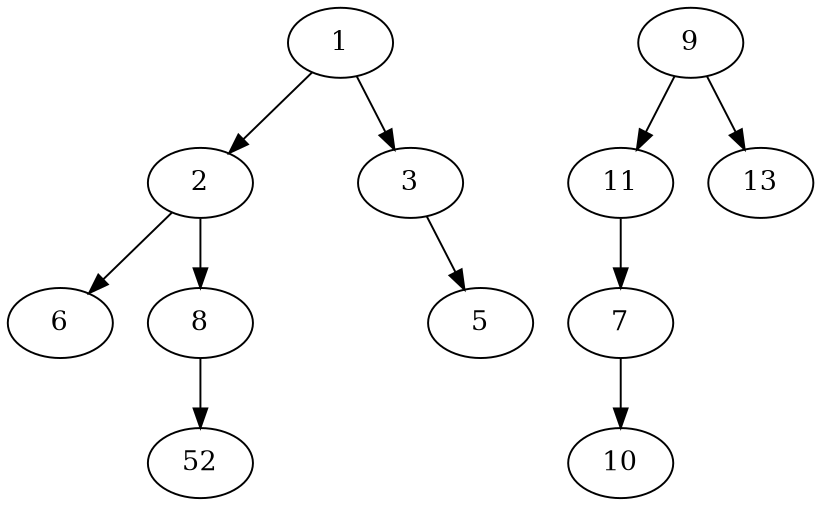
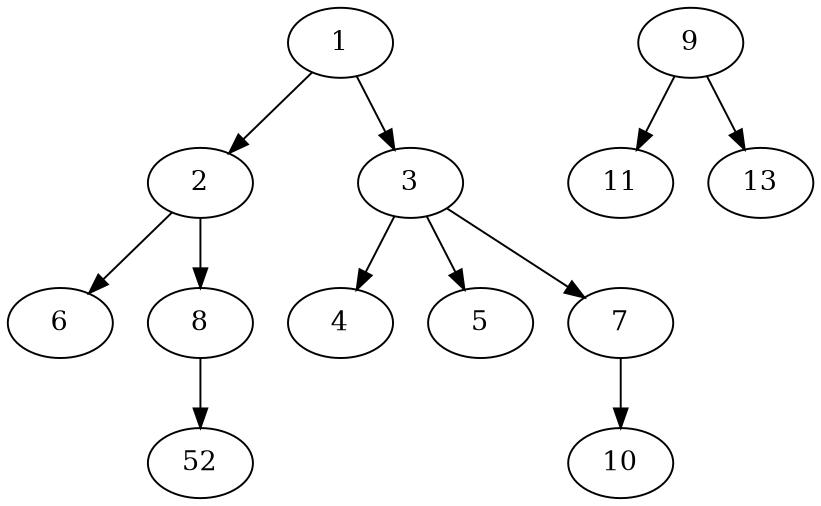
(621, 243) -> (508, 248)
none -> (341, 323)
